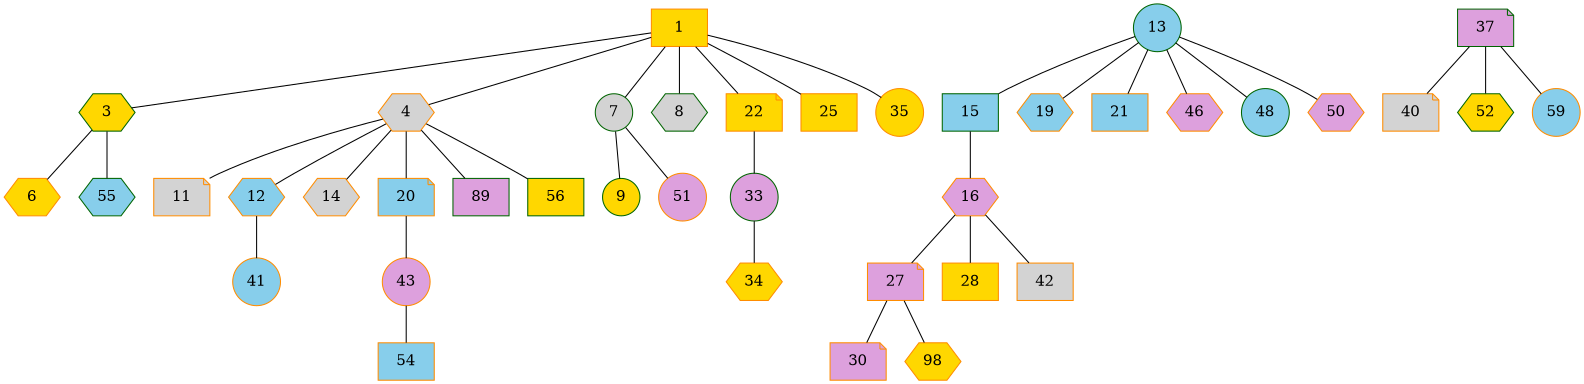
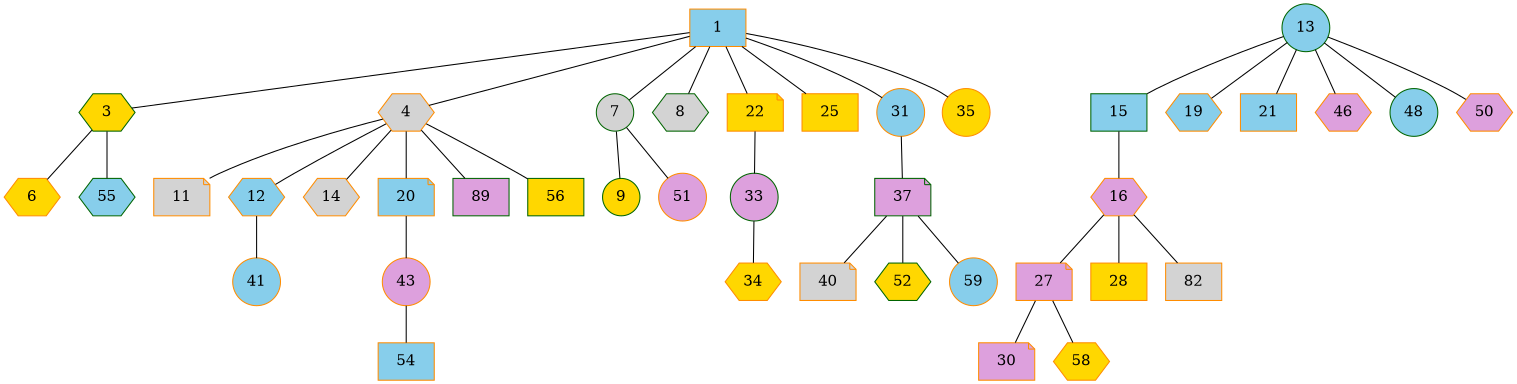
(679, 28) -> (718, 28)
none -> (901, 112)
(1045, 282) -> (1194, 282)
(933, 362) -> (1081, 362)
